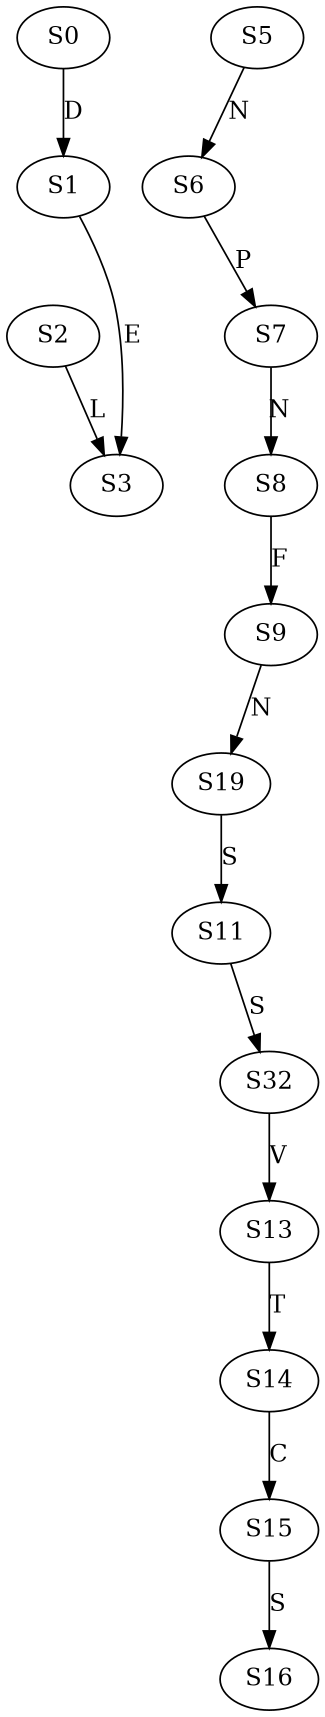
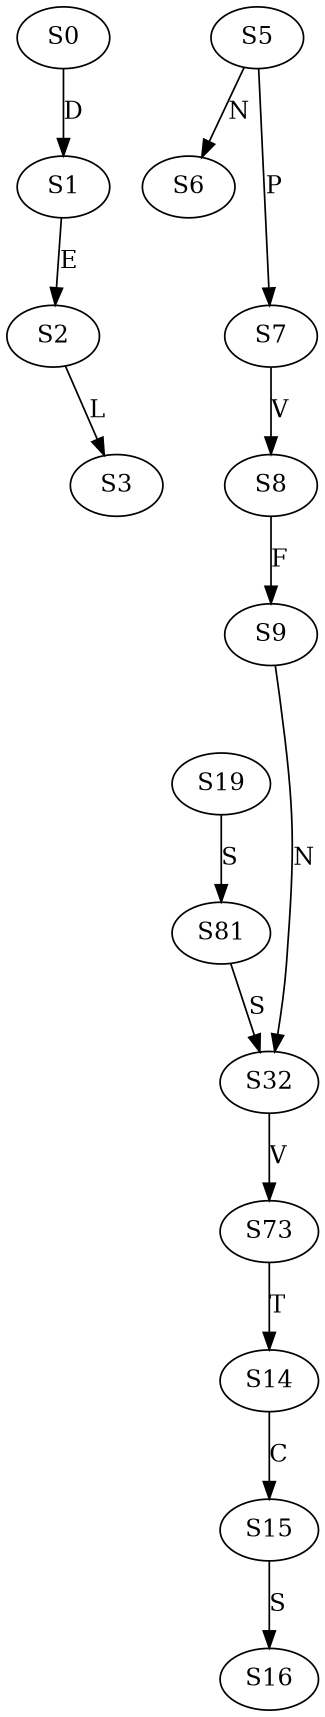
(225, 254) -> (264, 178)
(118, 323) -> (59, 253)
(280, 411) -> (280, 411)
(249, 701) -> (292, 850)
(221, 933) -> (221, 933)
(269, 1232) -> (269, 1232)
